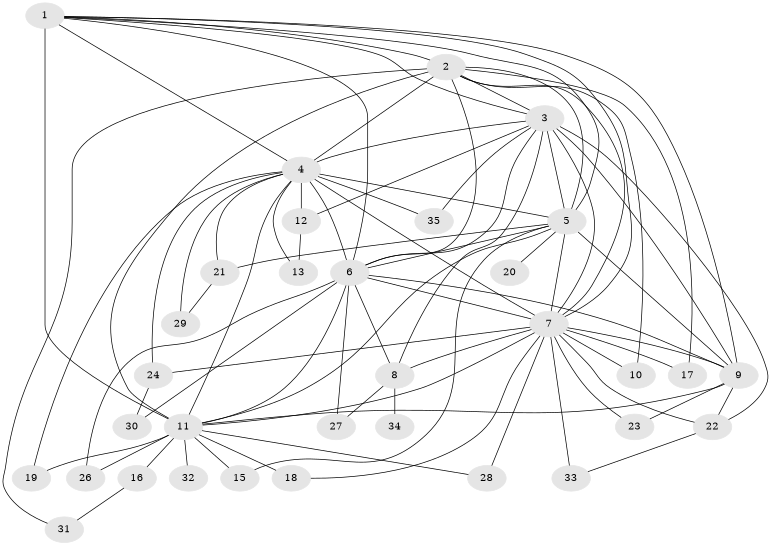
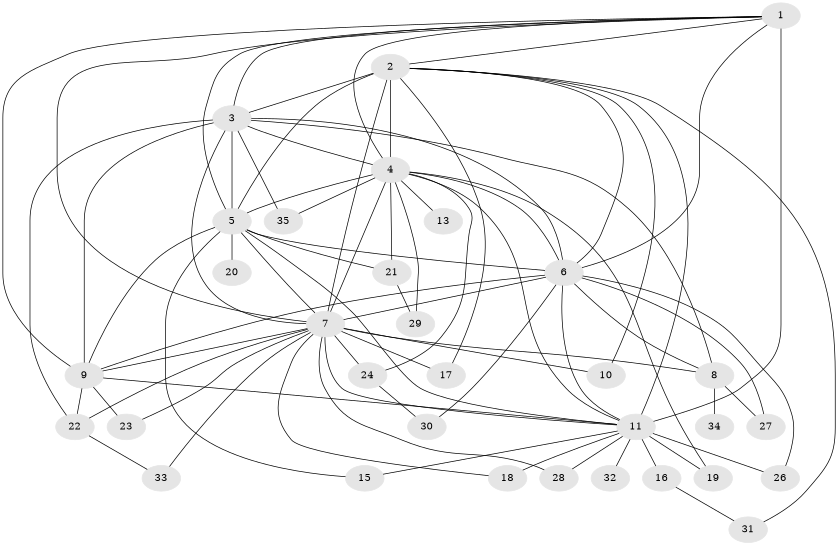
(301, 221) -> none
